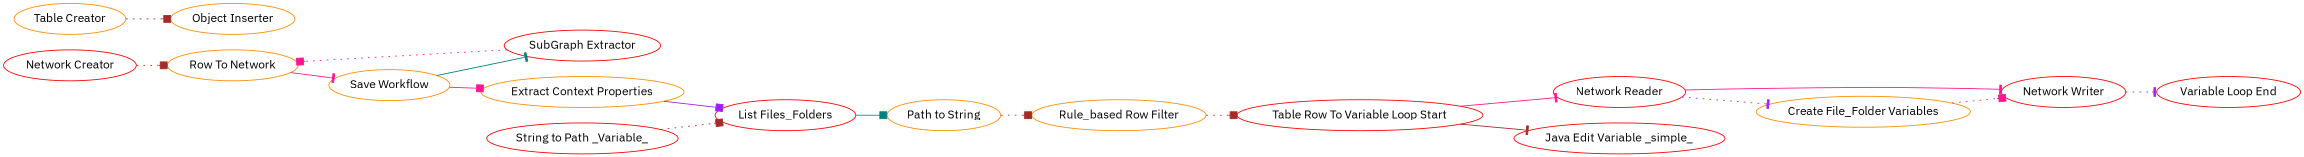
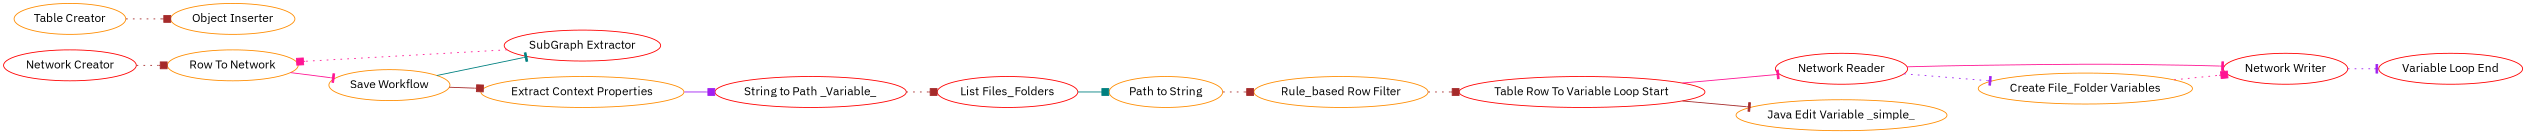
(462, 88) -> (462, 88)
(689, 104) -> (695, 92)
(1619, 138) -> (1842, 115)
